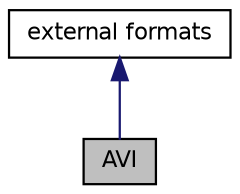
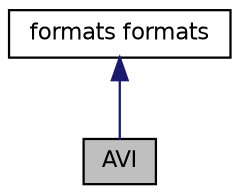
(120, 34) -> (120, 34)
